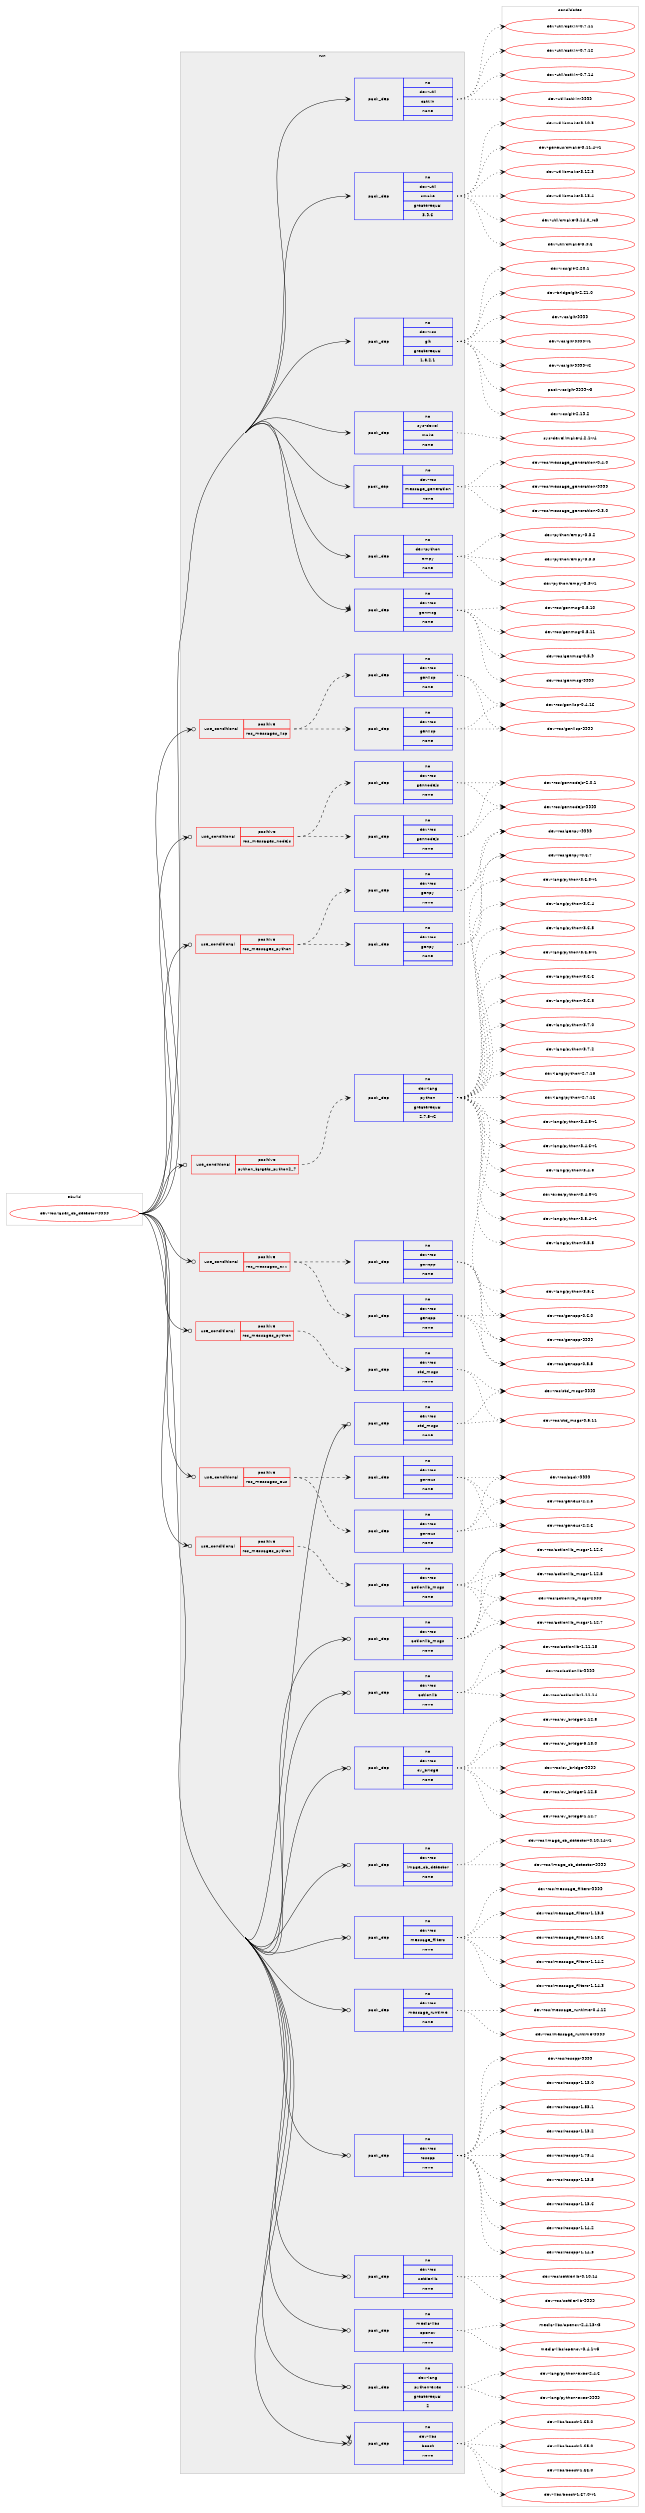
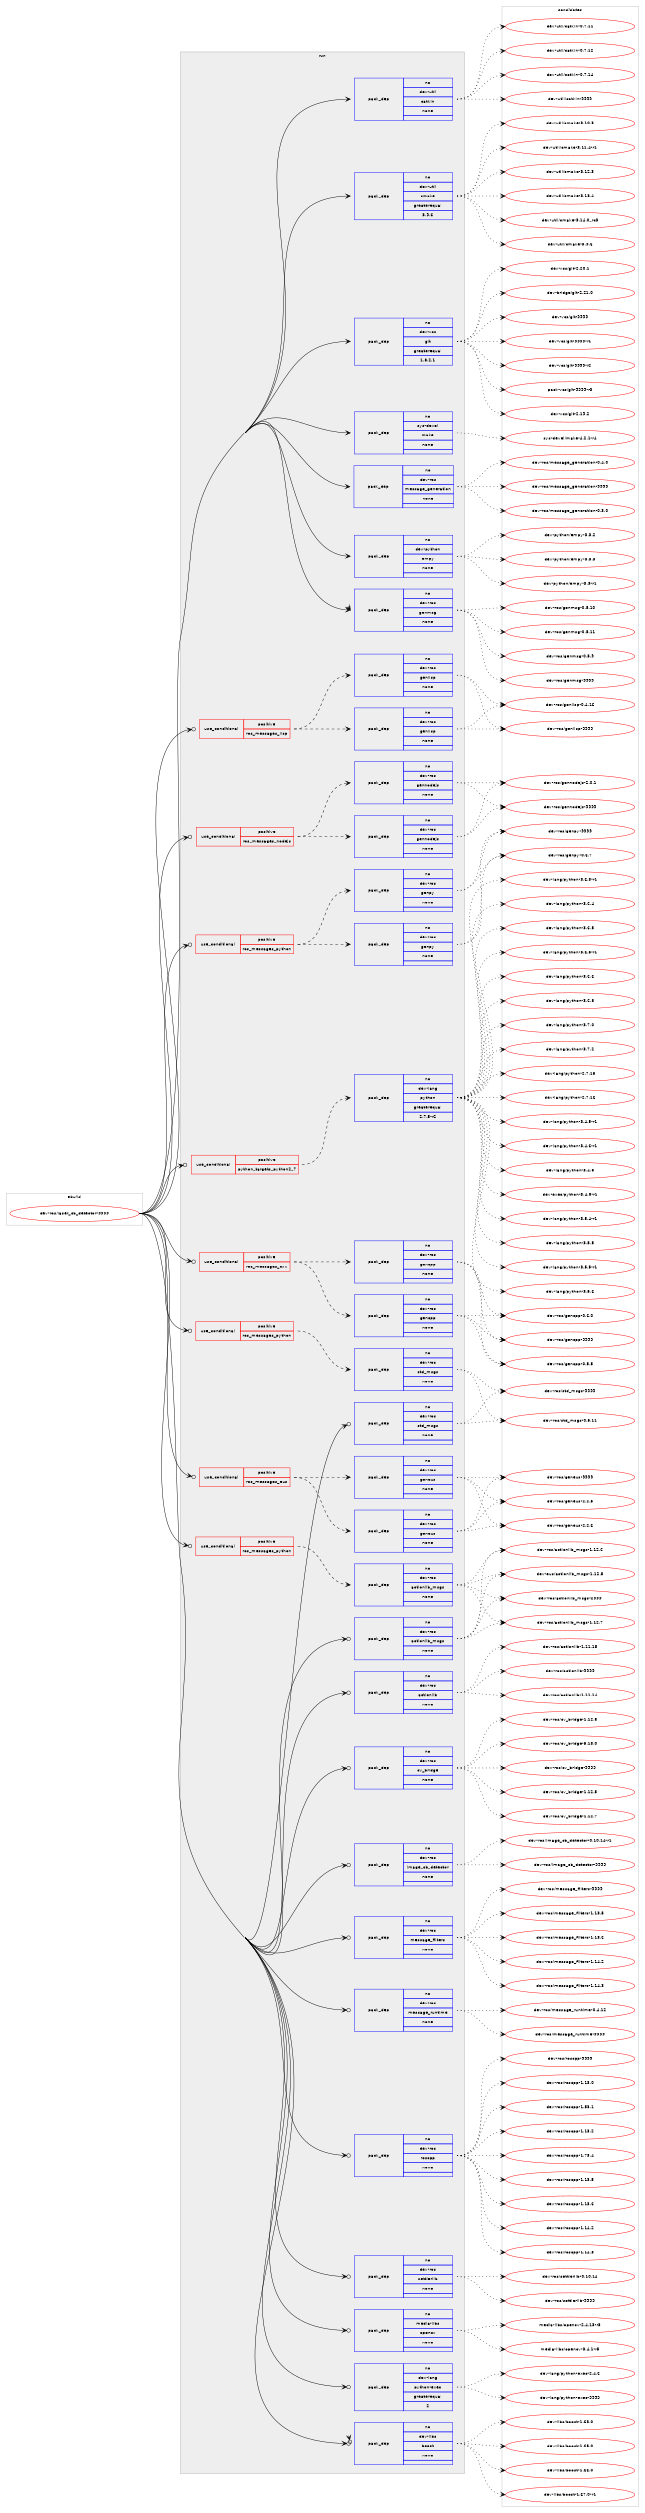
(570, 148) -> (570, 148)
none -> (570, 1267)
(570, 1477) -> (570, 1477)
(570, 1574) -> (570, 1574)
